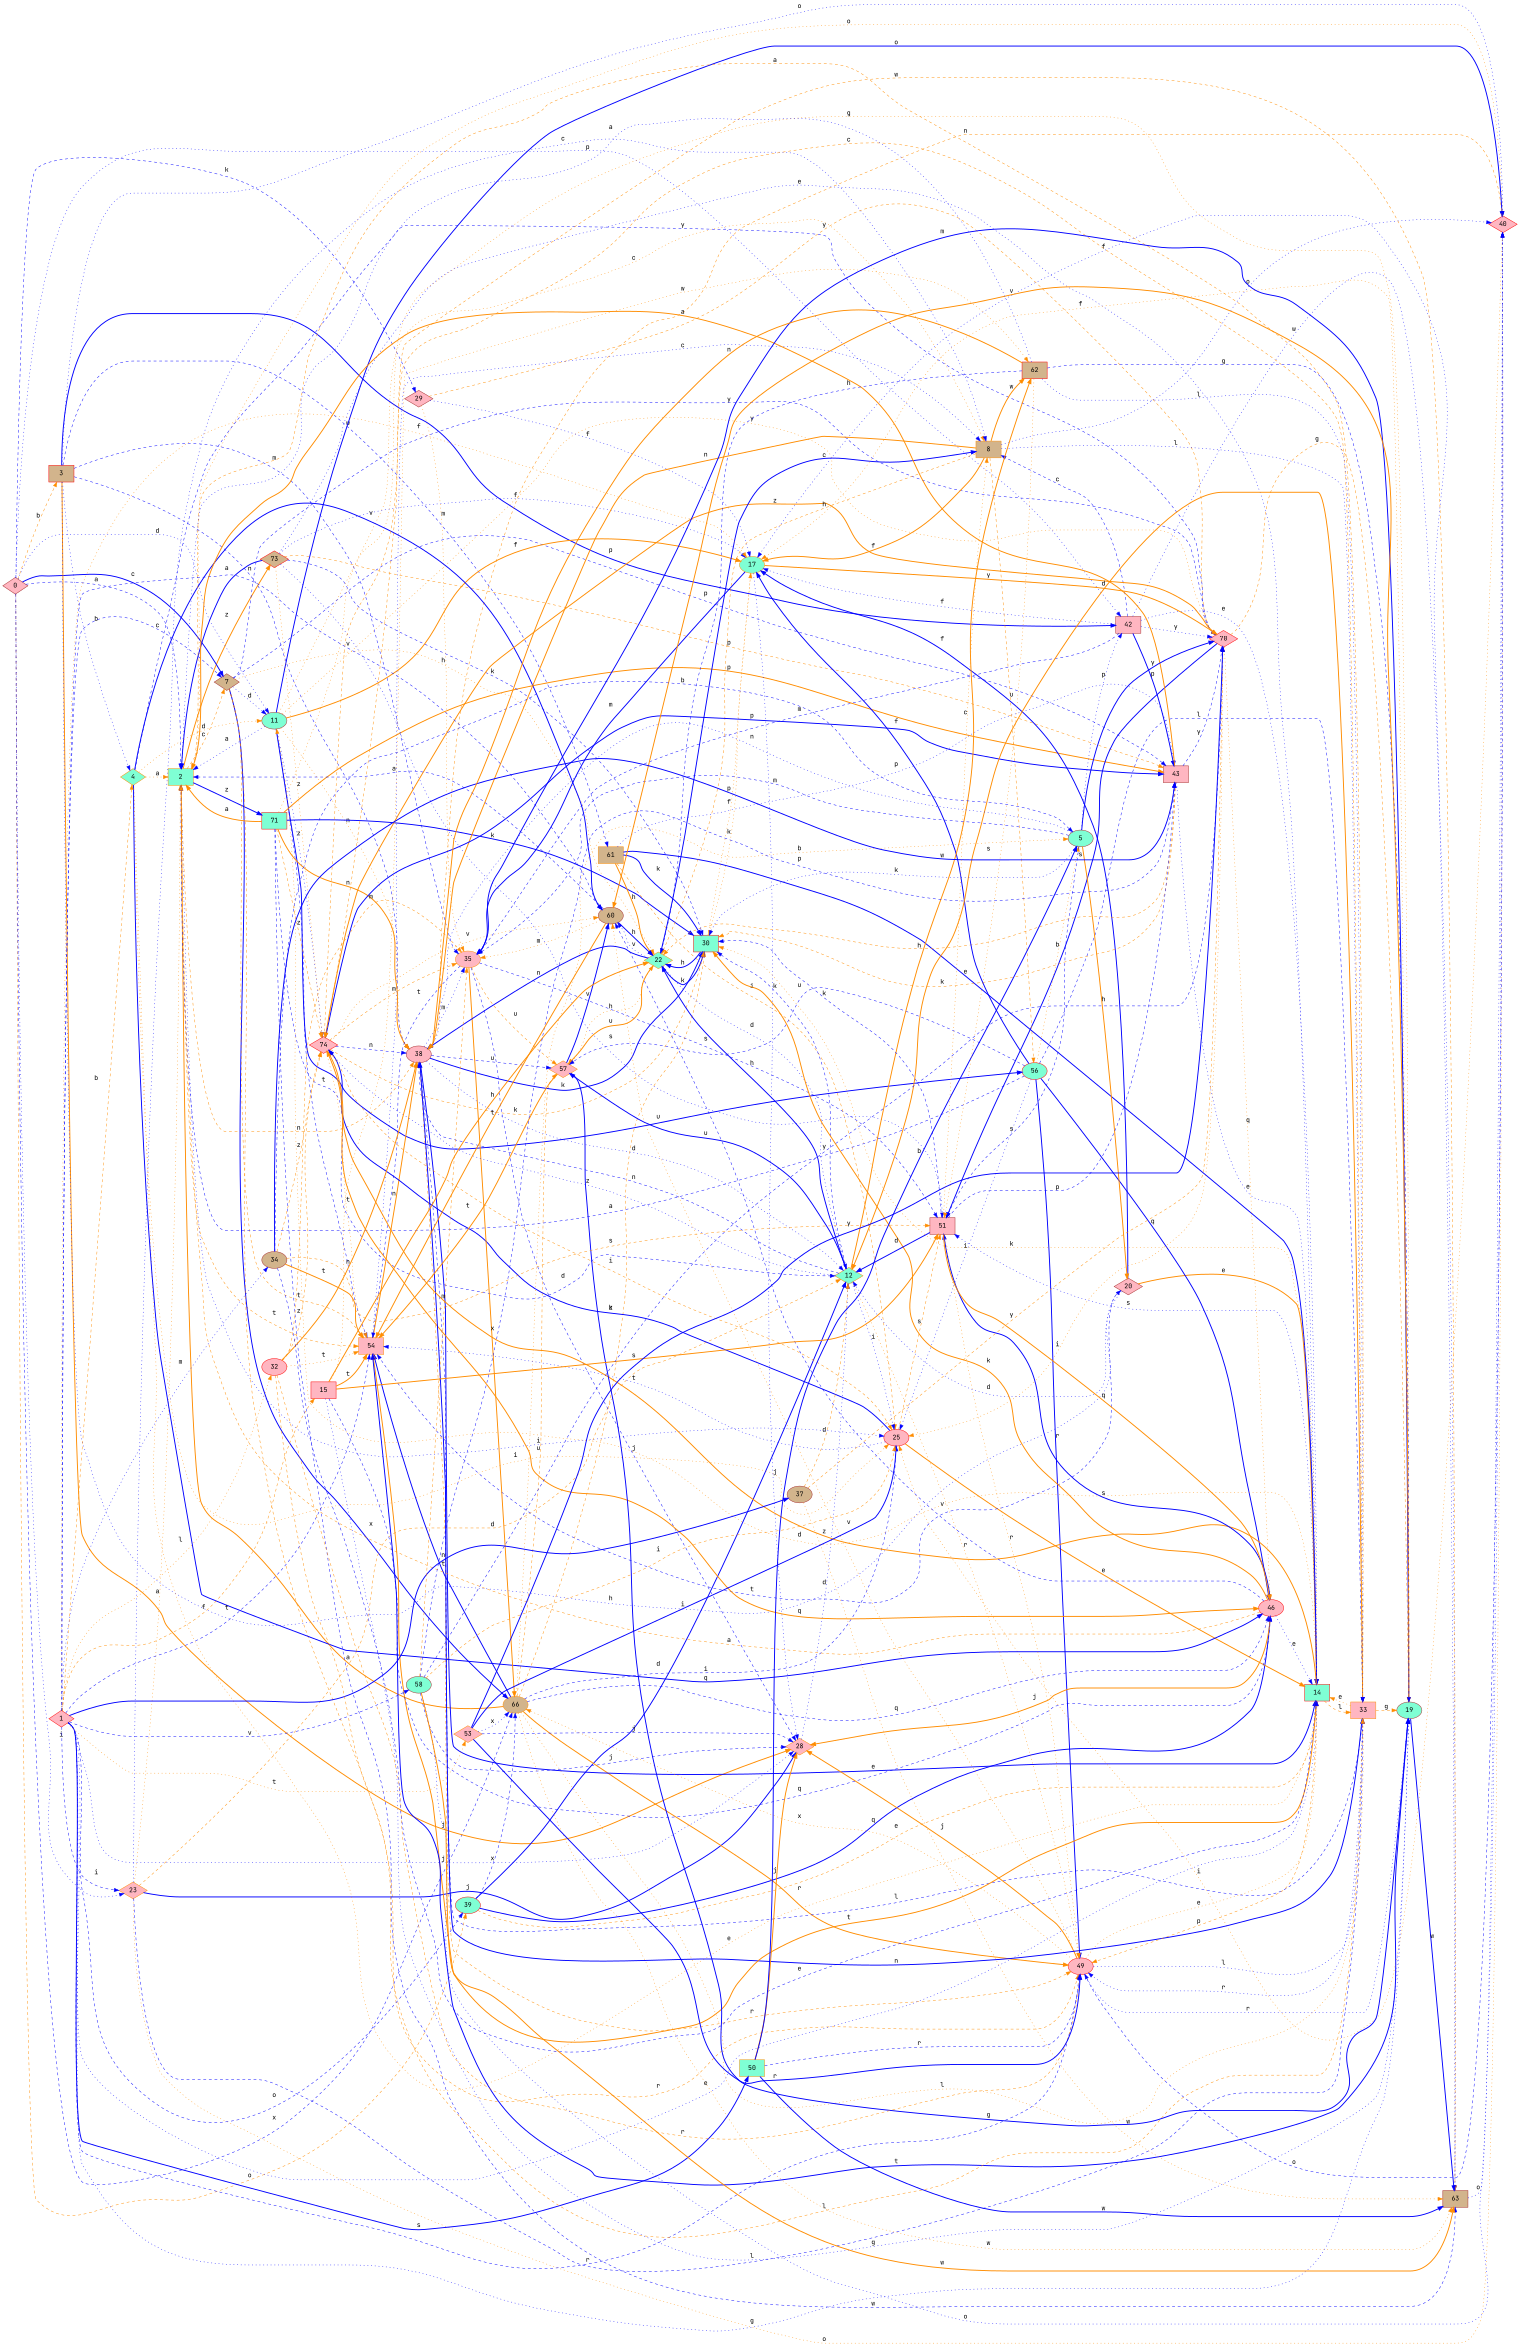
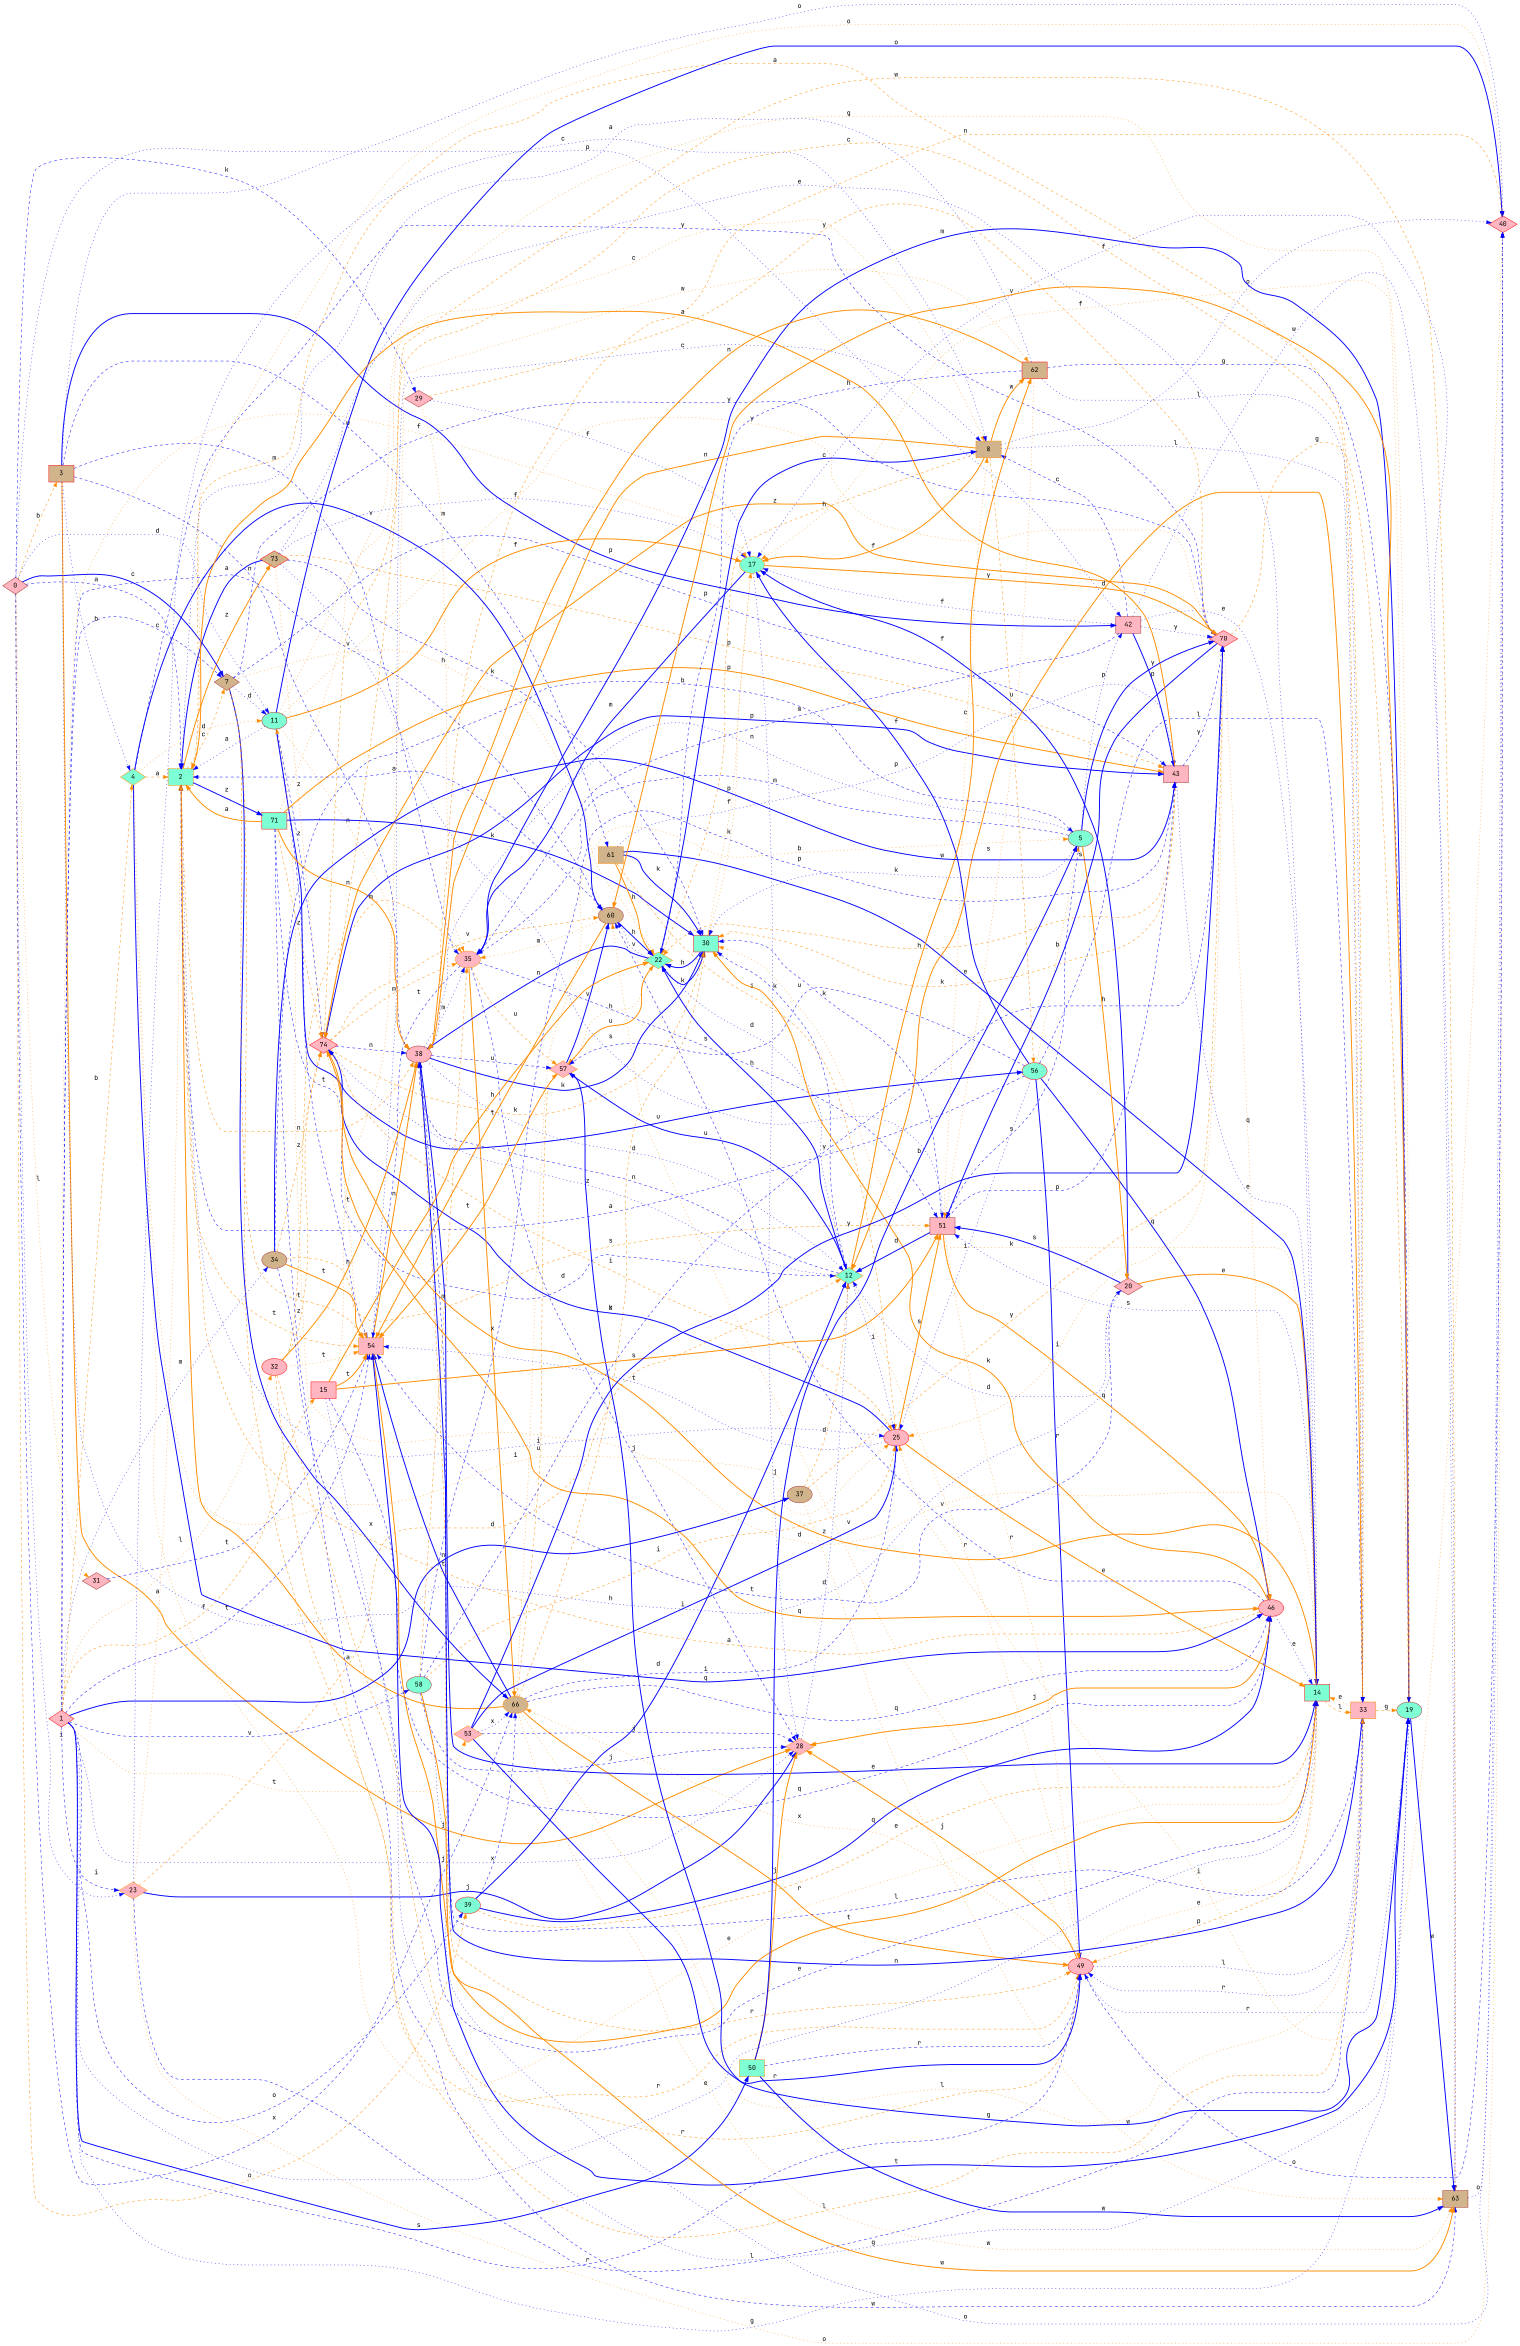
(154, 777) -> (154, 777)
(301, 857) -> (301, 857)
(433, 956) -> (433, 956)
(918, 1339) -> (918, 1339)
(1062, 1466) -> (1054, 1253)
none -> (96, 1581)
